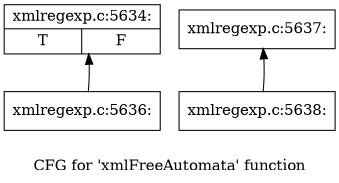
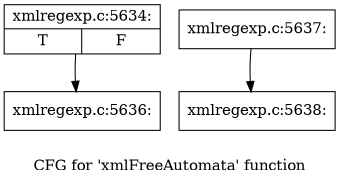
(264, 75) -> (250, 65)
(89, 78) -> (75, 68)
